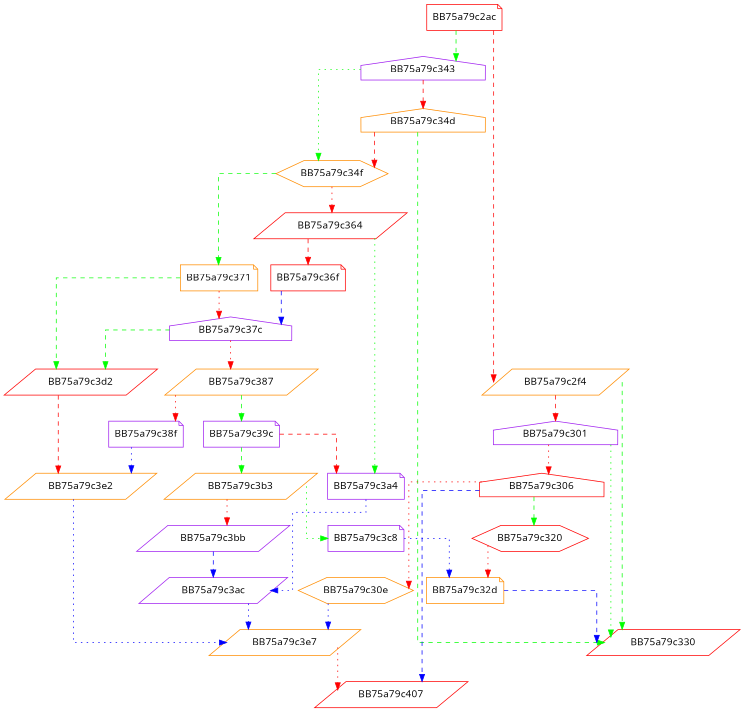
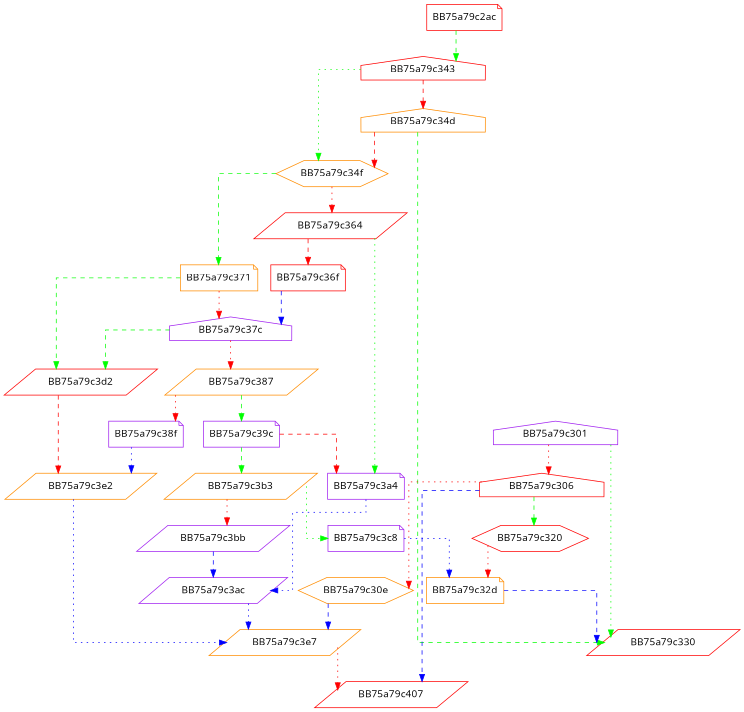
(423, 69) -> (423, 69)
(556, 382) -> none
(328, 613) -> (328, 613)
